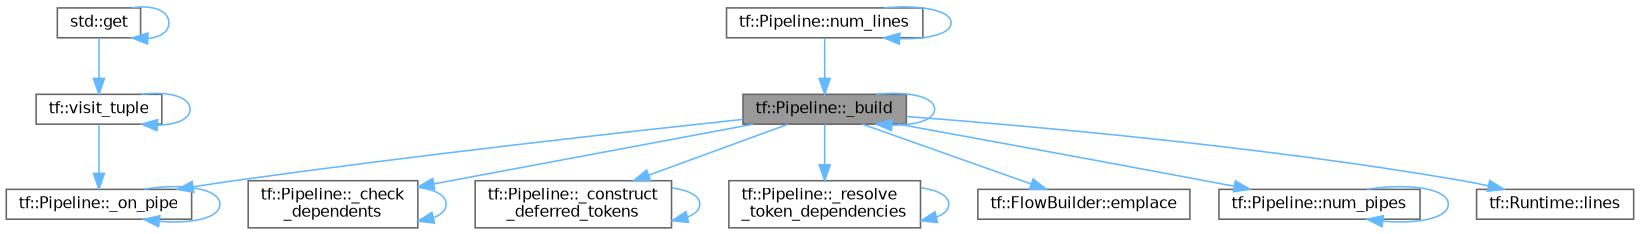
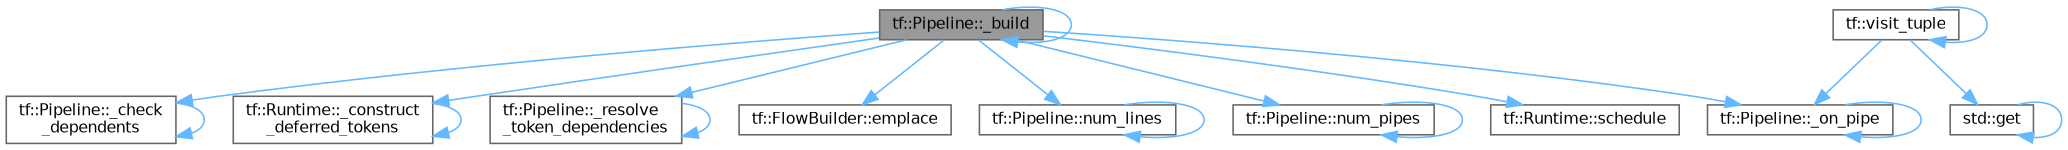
(99, 58) -> (1938, 67)
(825, 58) -> (1013, 67)
(573, 204) -> (333, 120)
(1555, 204) -> (1585, 120)
